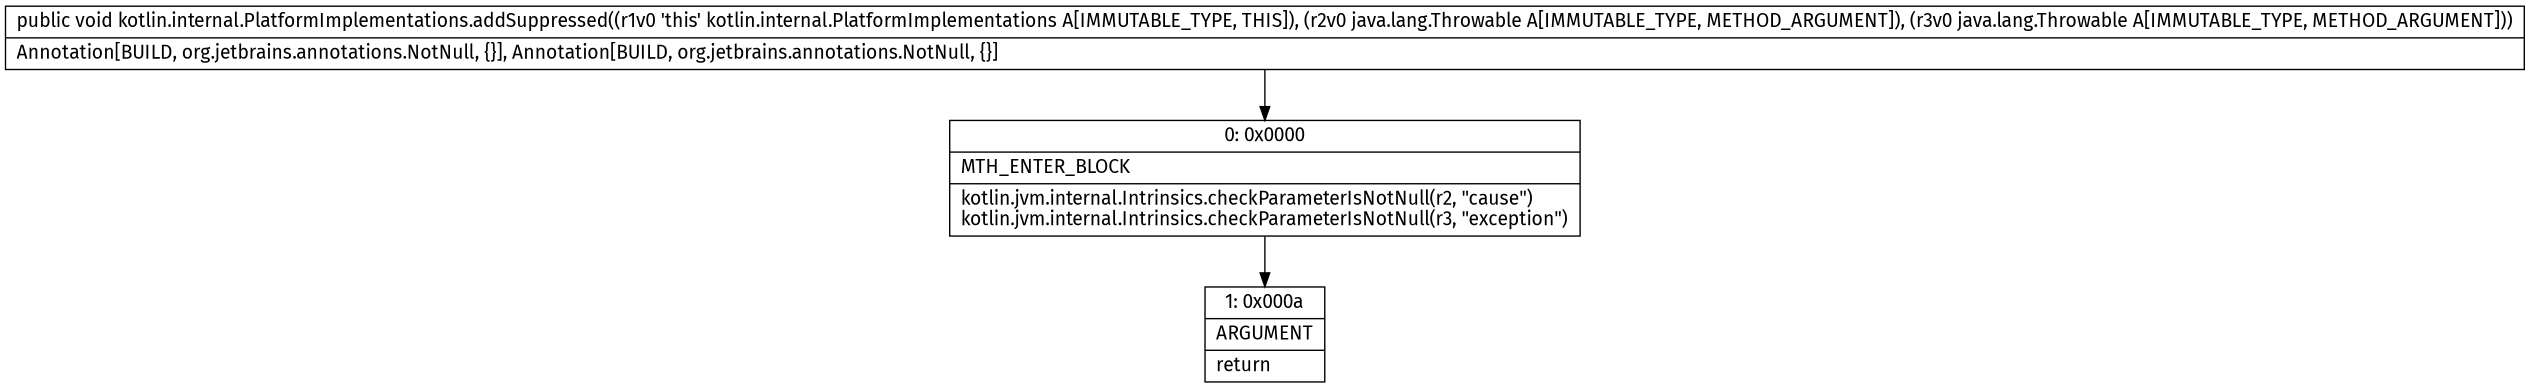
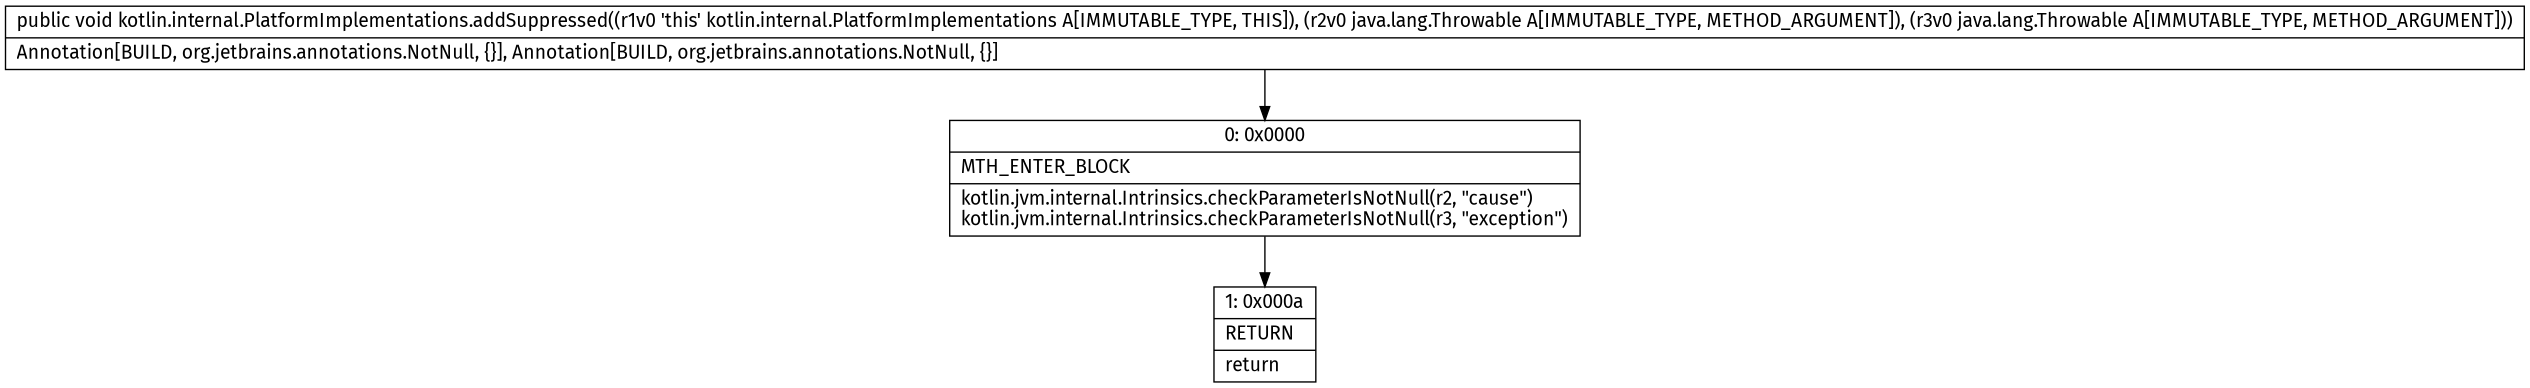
(1265, 334) -> (1260, 334)
